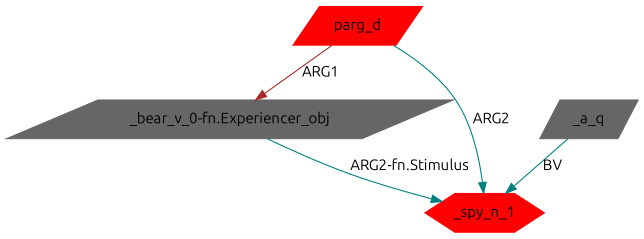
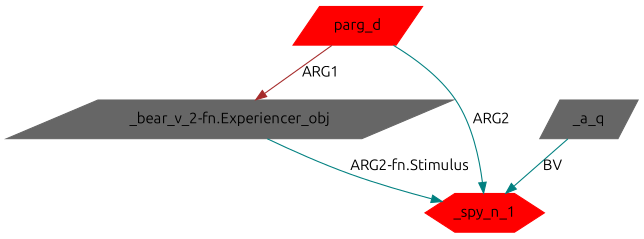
(230, 119) -> (230, 119)
